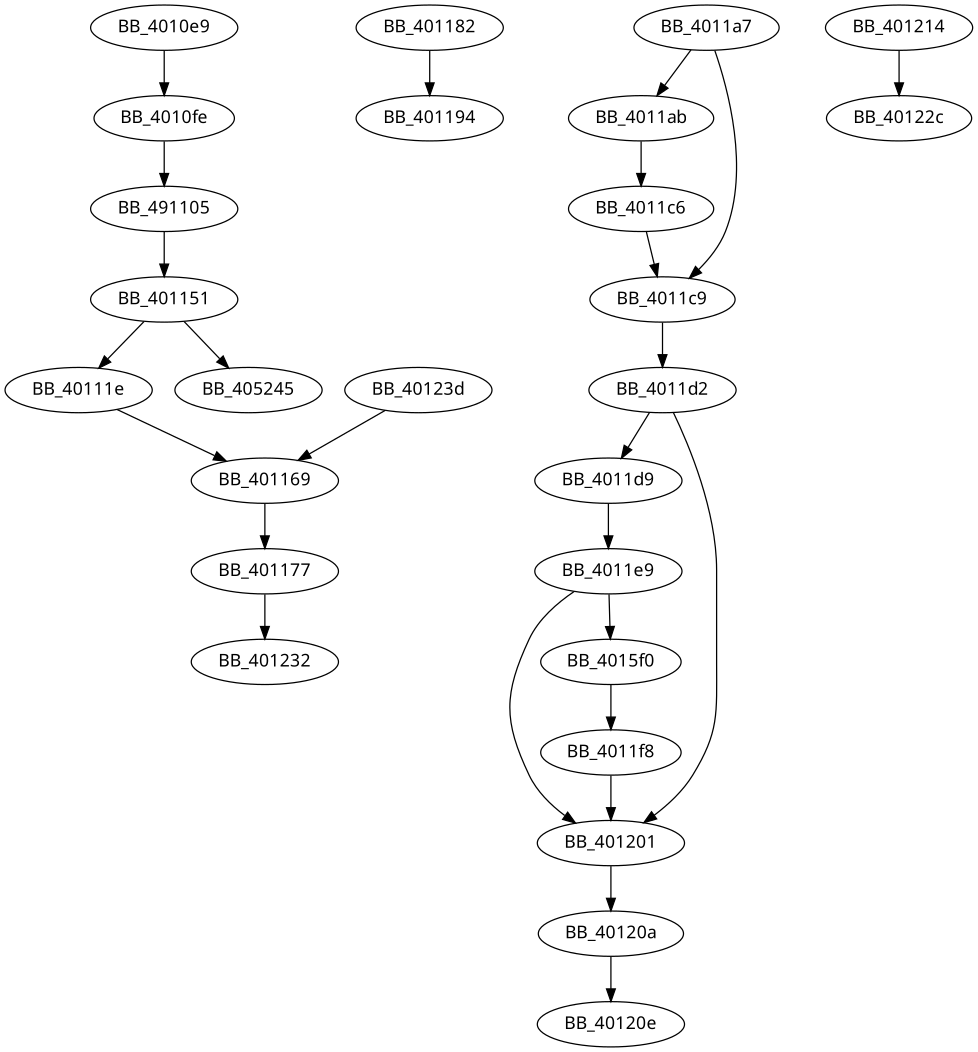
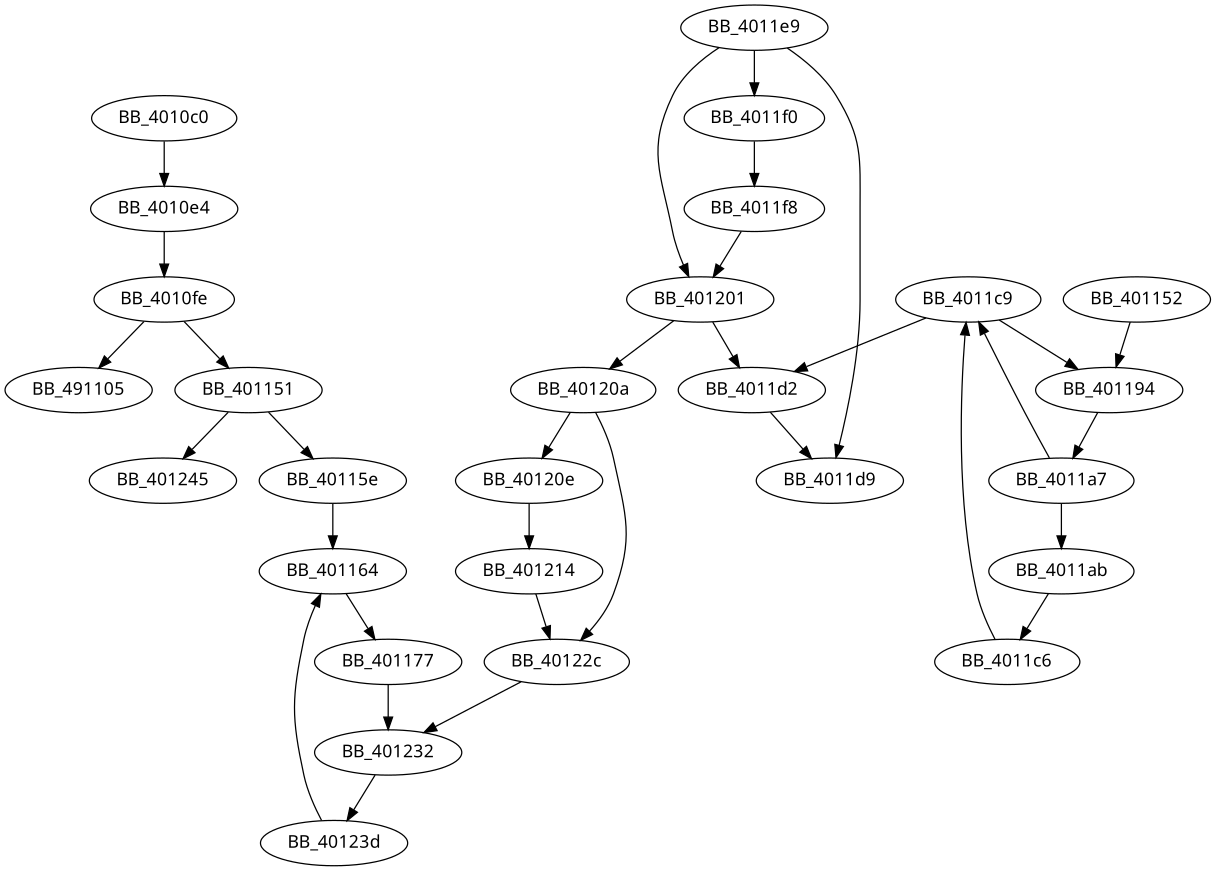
(164, 28) -> (164, 209)
(430, 28) -> (1137, 299)
none -> (164, 118)
(164, 248) -> (202, 340)
none -> (1033, 341)
(79, 390) -> (333, 481)
(249, 390) -> (163, 481)
none -> (1088, 430)
(265, 481) -> (333, 571)
none -> (529, 520)
(608, 520) -> (860, 235)
none -> (626, 524)
(717, 621) -> (723, 339)
(611, 662) -> (754, 118)
none -> (478, 704)
none -> (364, 792)
